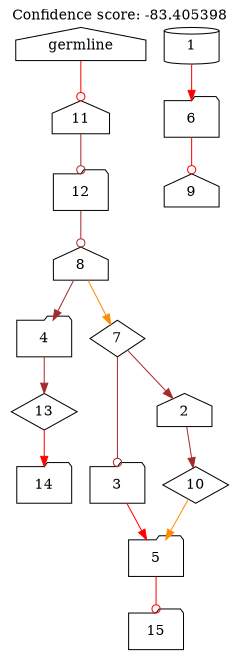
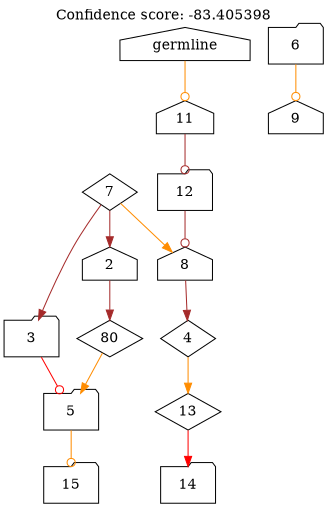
(192, 46) -> none
(81, 77) -> (185, 77)
(192, 152) -> (296, 78)
(97, 298) -> (143, 224)
(44, 339) -> (188, 339)
(44, 370) -> (188, 370)
(117, 407) -> (68, 256)
(196, 485) -> (110, 339)
(134, 517) -> (49, 372)
(156, 591) -> (71, 444)
